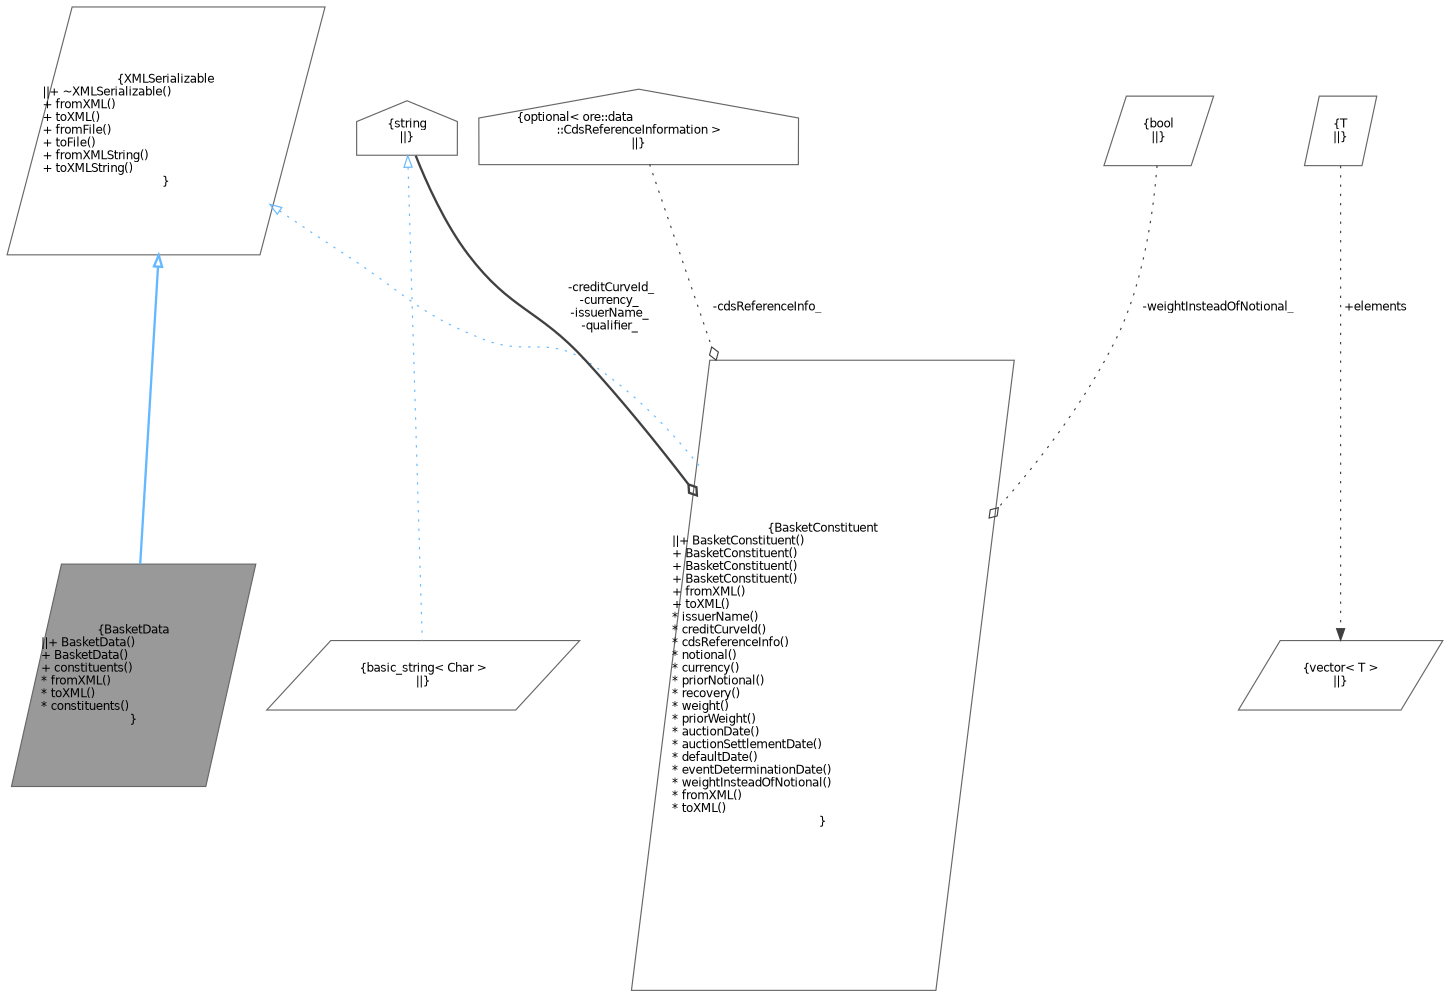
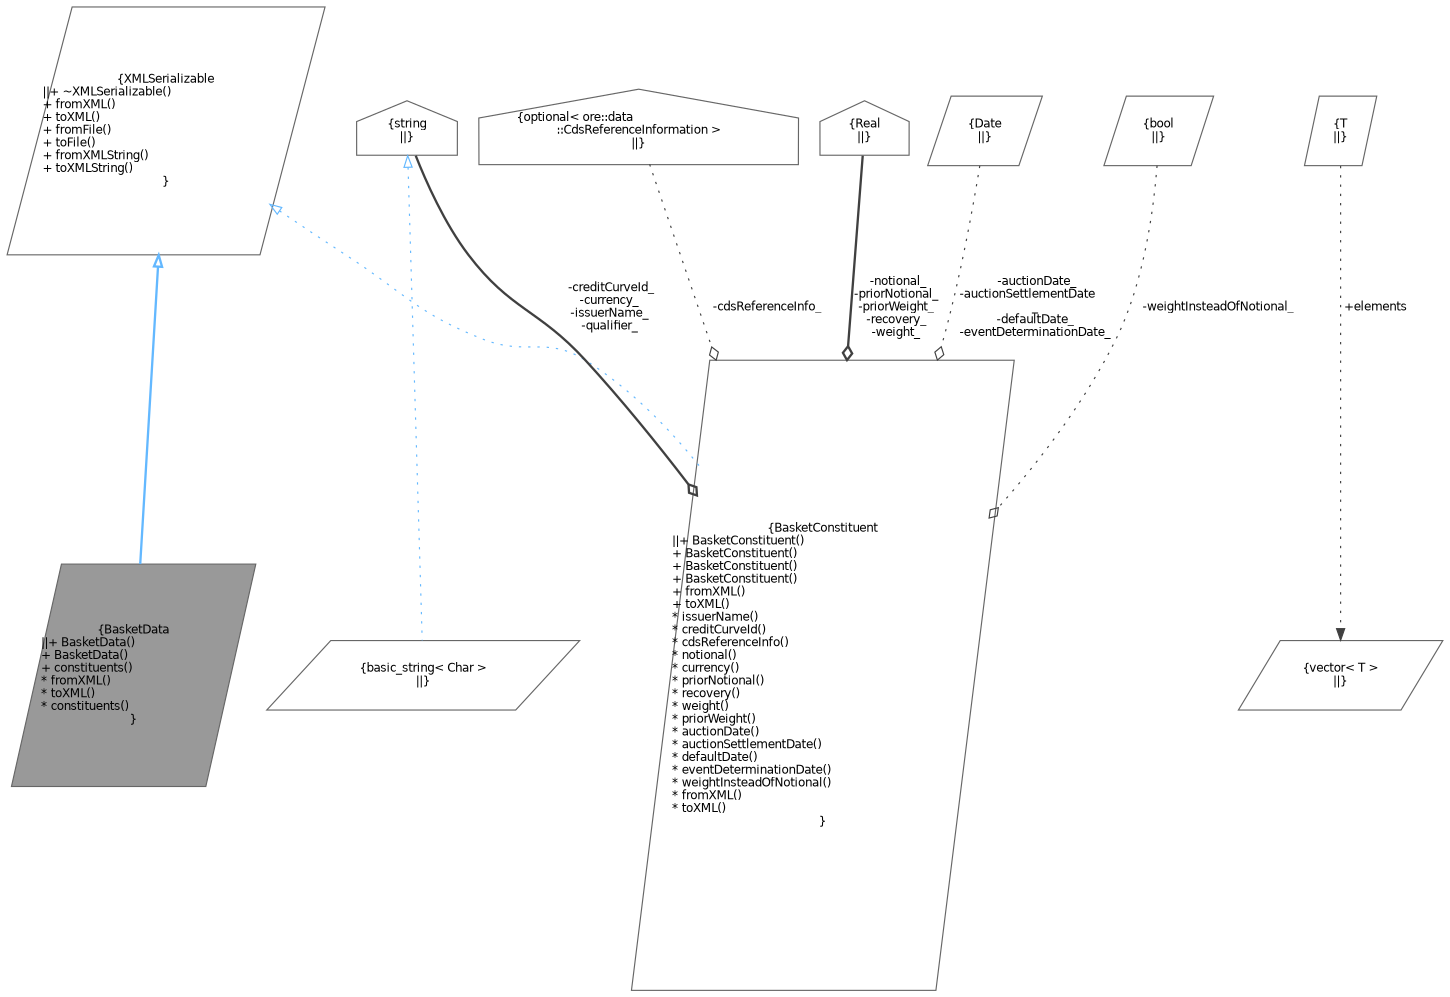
none -> (865, 131)
none -> (985, 131)
